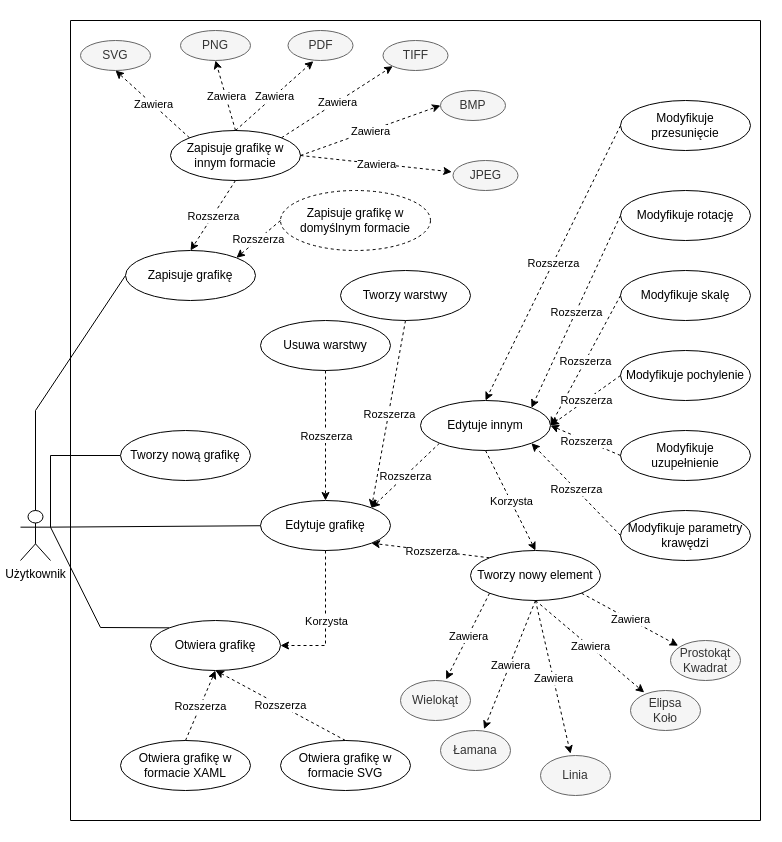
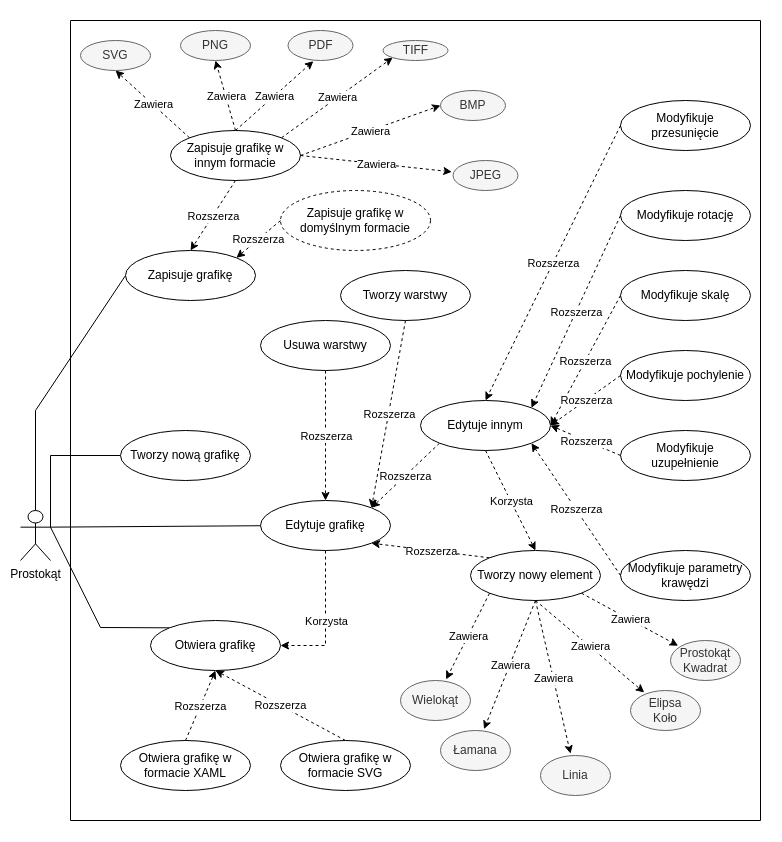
(416, 56) -> (416, 51)
(686, 536) -> (686, 576)
(36, 575) -> (36, 575)
